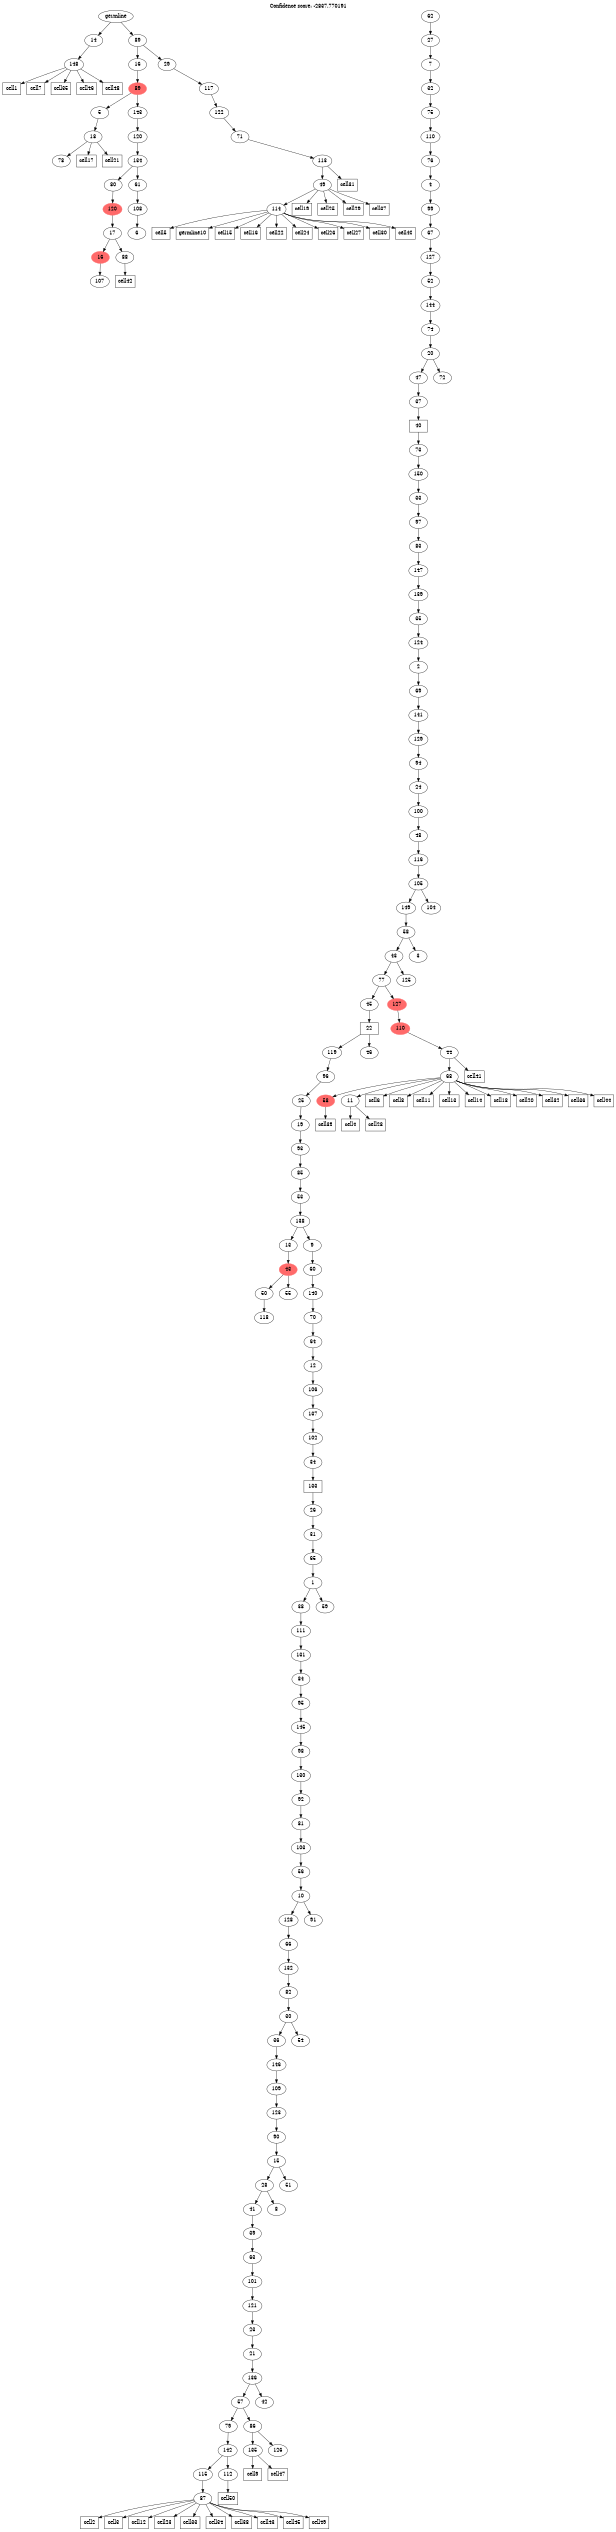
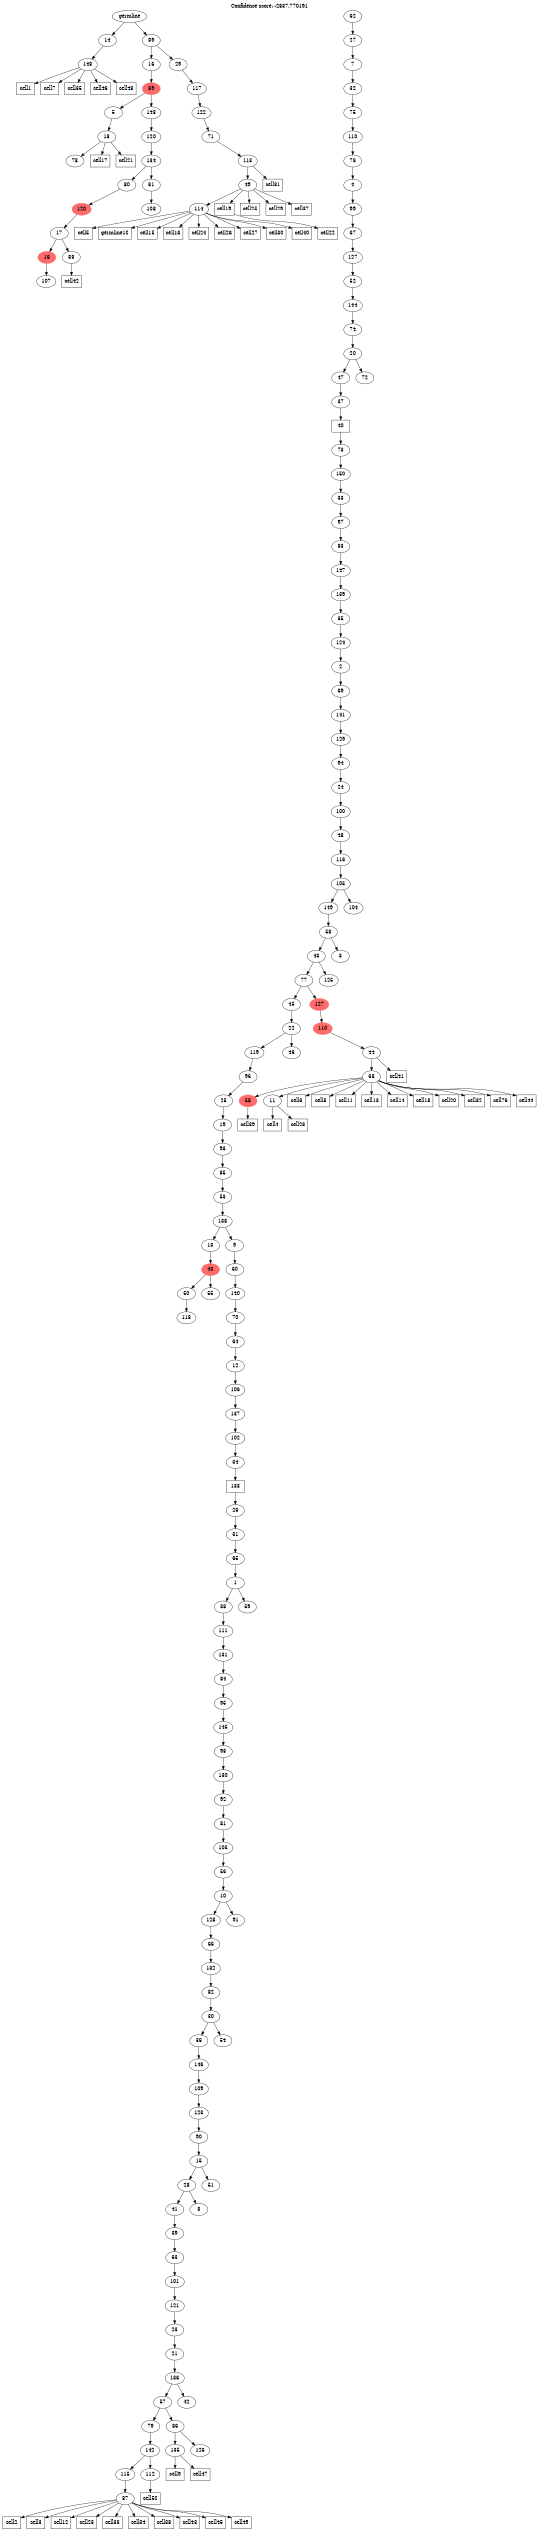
(276, 220) -> (274, 221)
(137, 233) -> none
(369, 1029) -> (292, 1029)
(578, 1101) -> (500, 1101)
